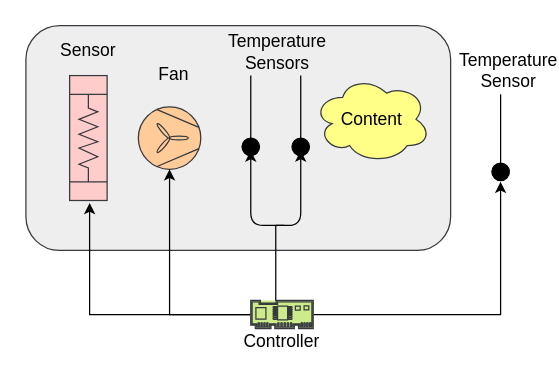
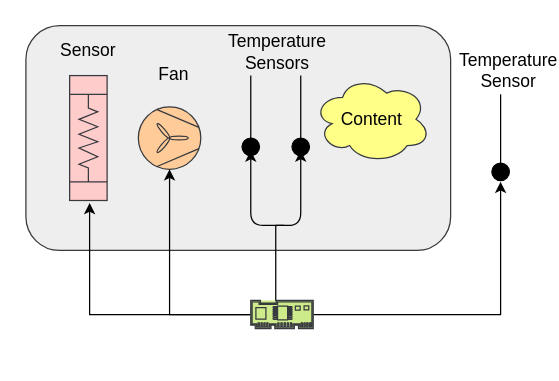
(282, 341) -> none
